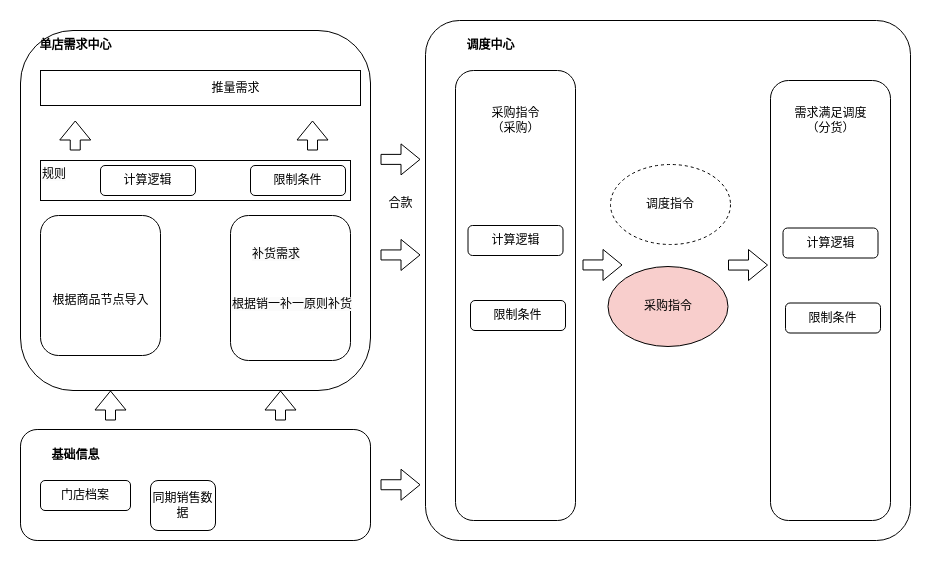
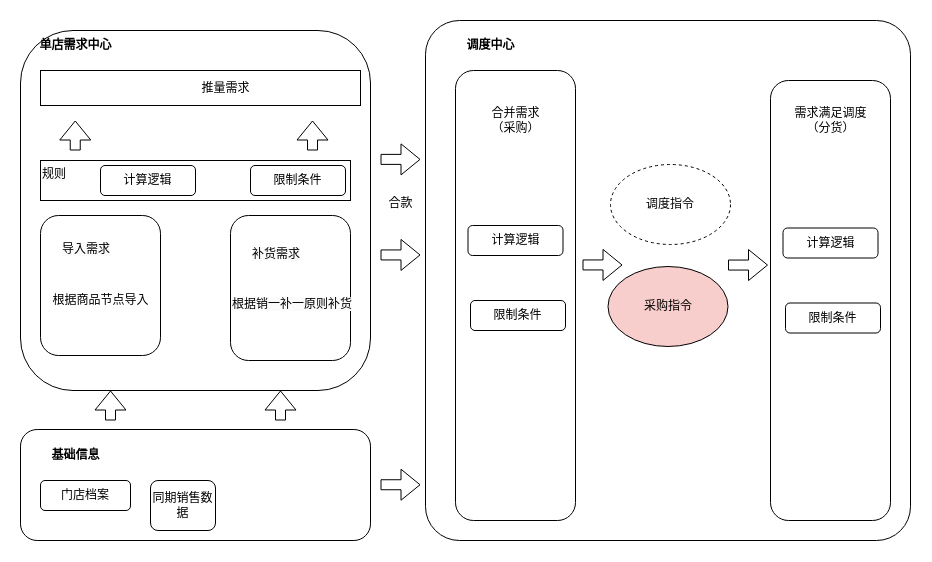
(236, 88) -> (226, 88)
(516, 121) -> (516, 121)
none -> (101, 256)
